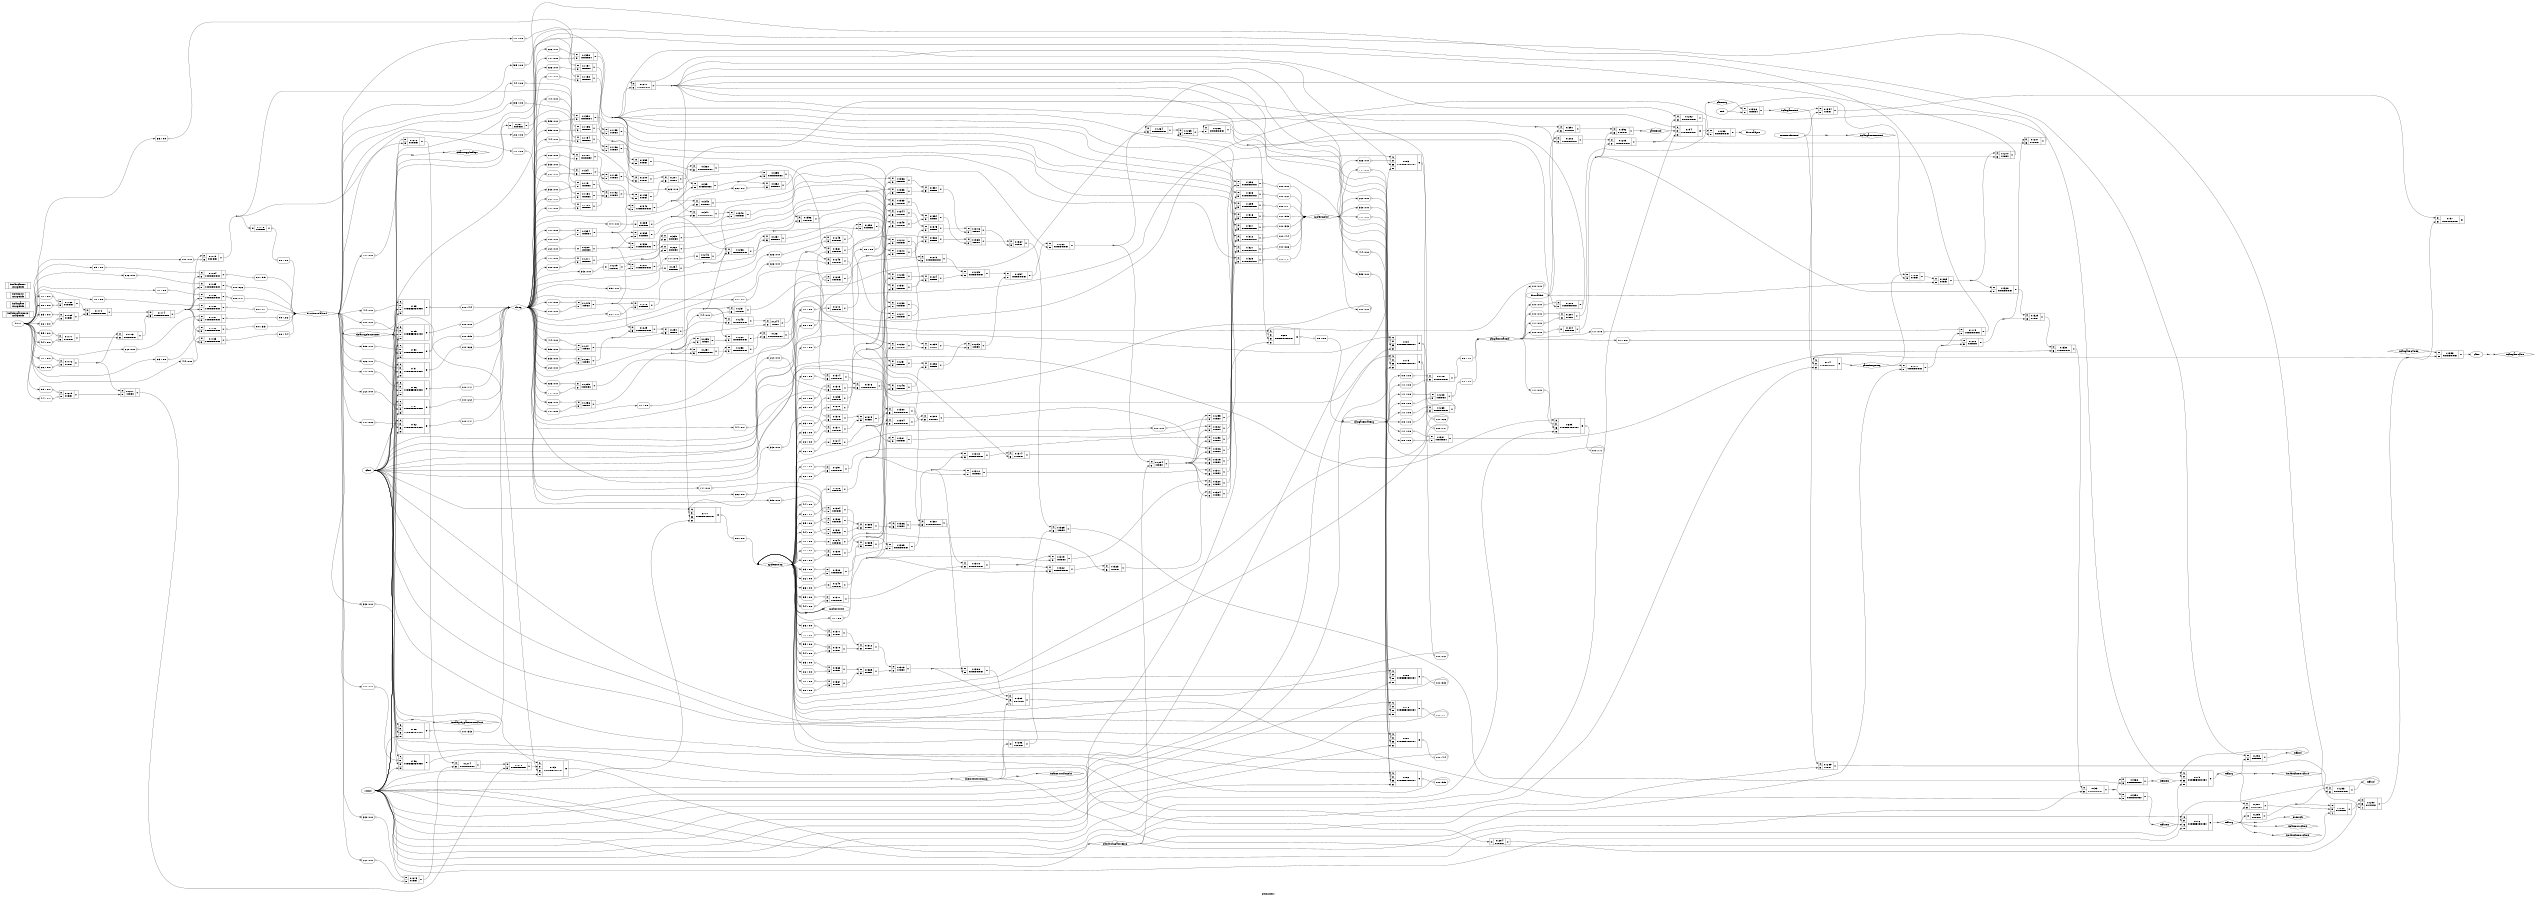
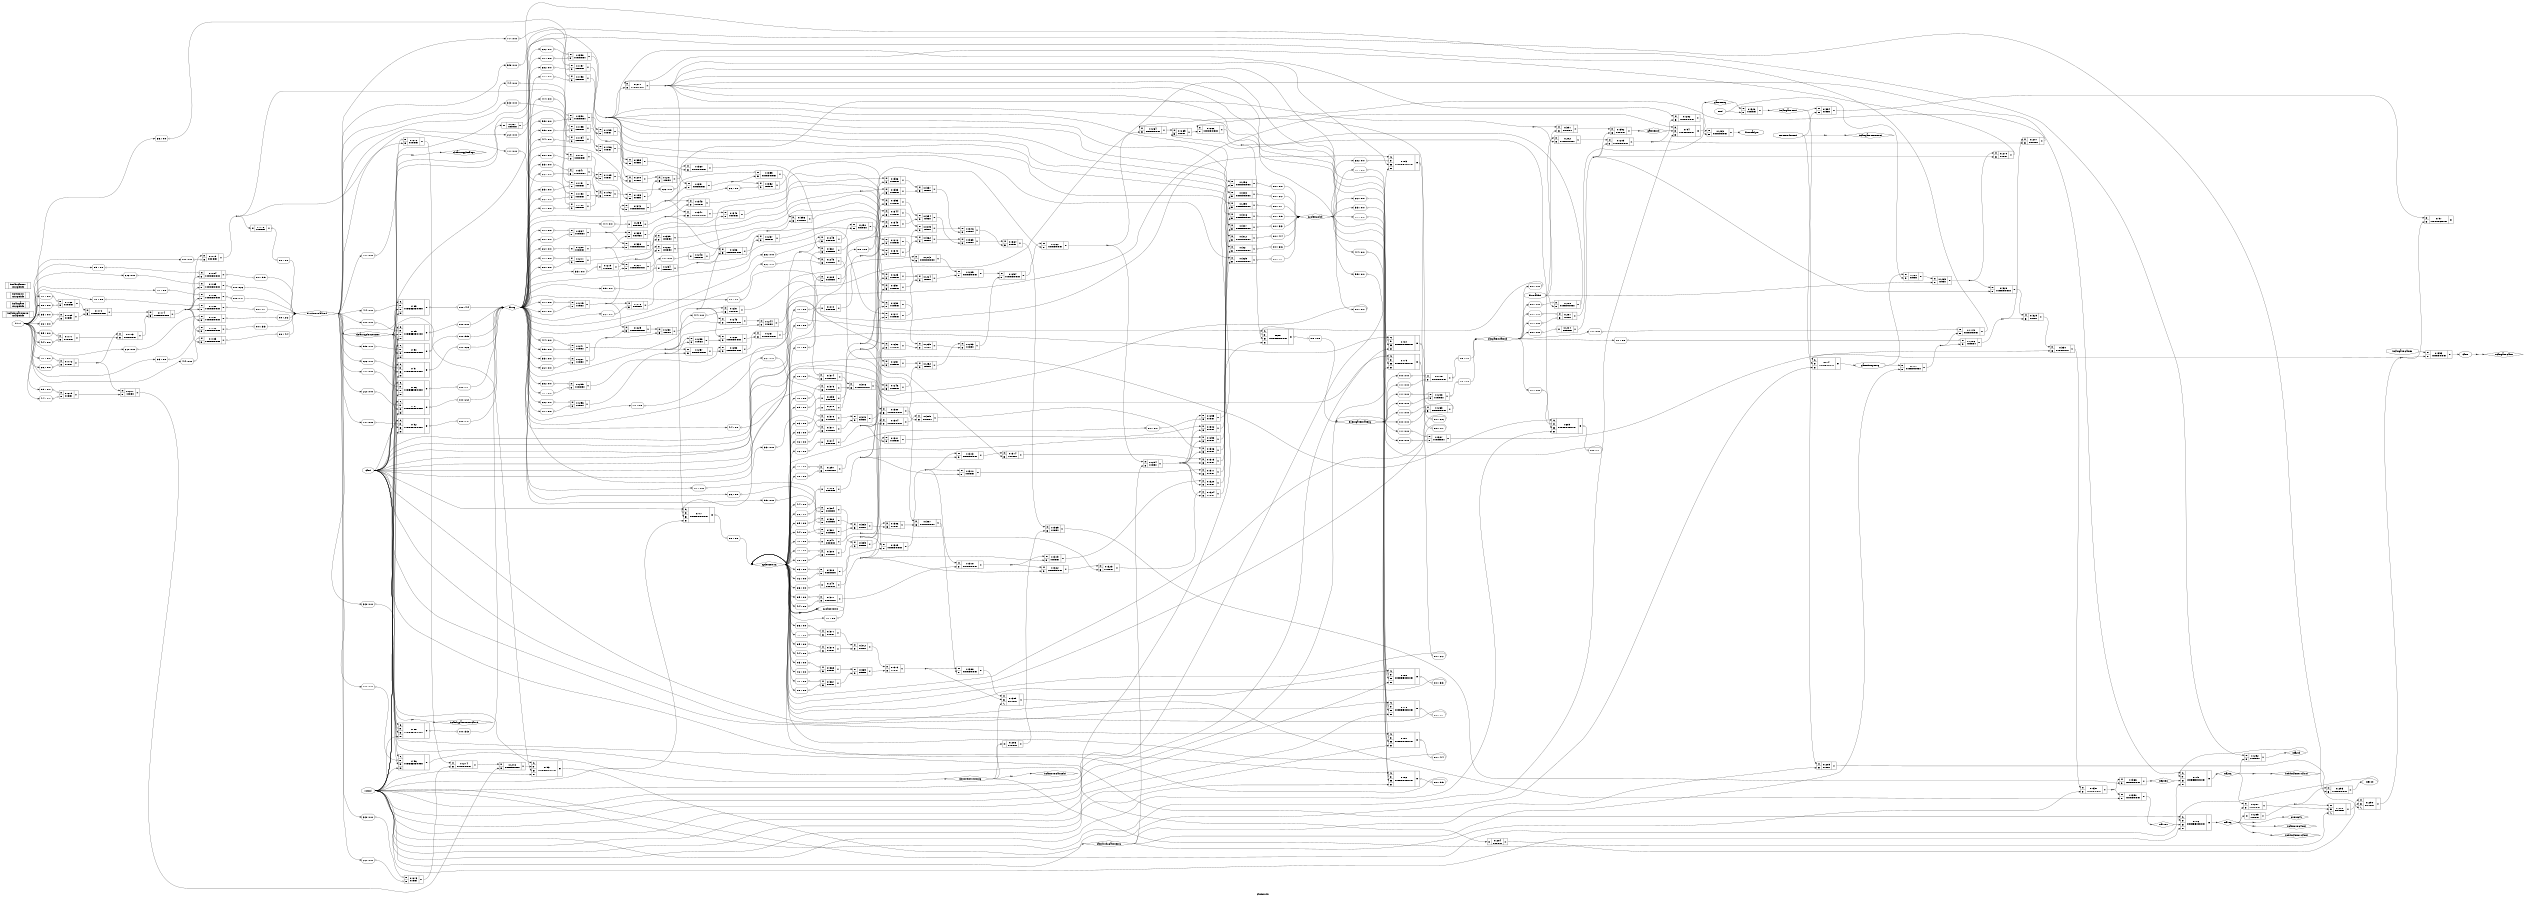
(1722, 102) -> (1720, 102)
(2409, 351) -> (2402, 351)
(1872, 365) -> (1870, 365)
(1364, 422) -> (1360, 422)
(467, 722) -> (464, 722)
